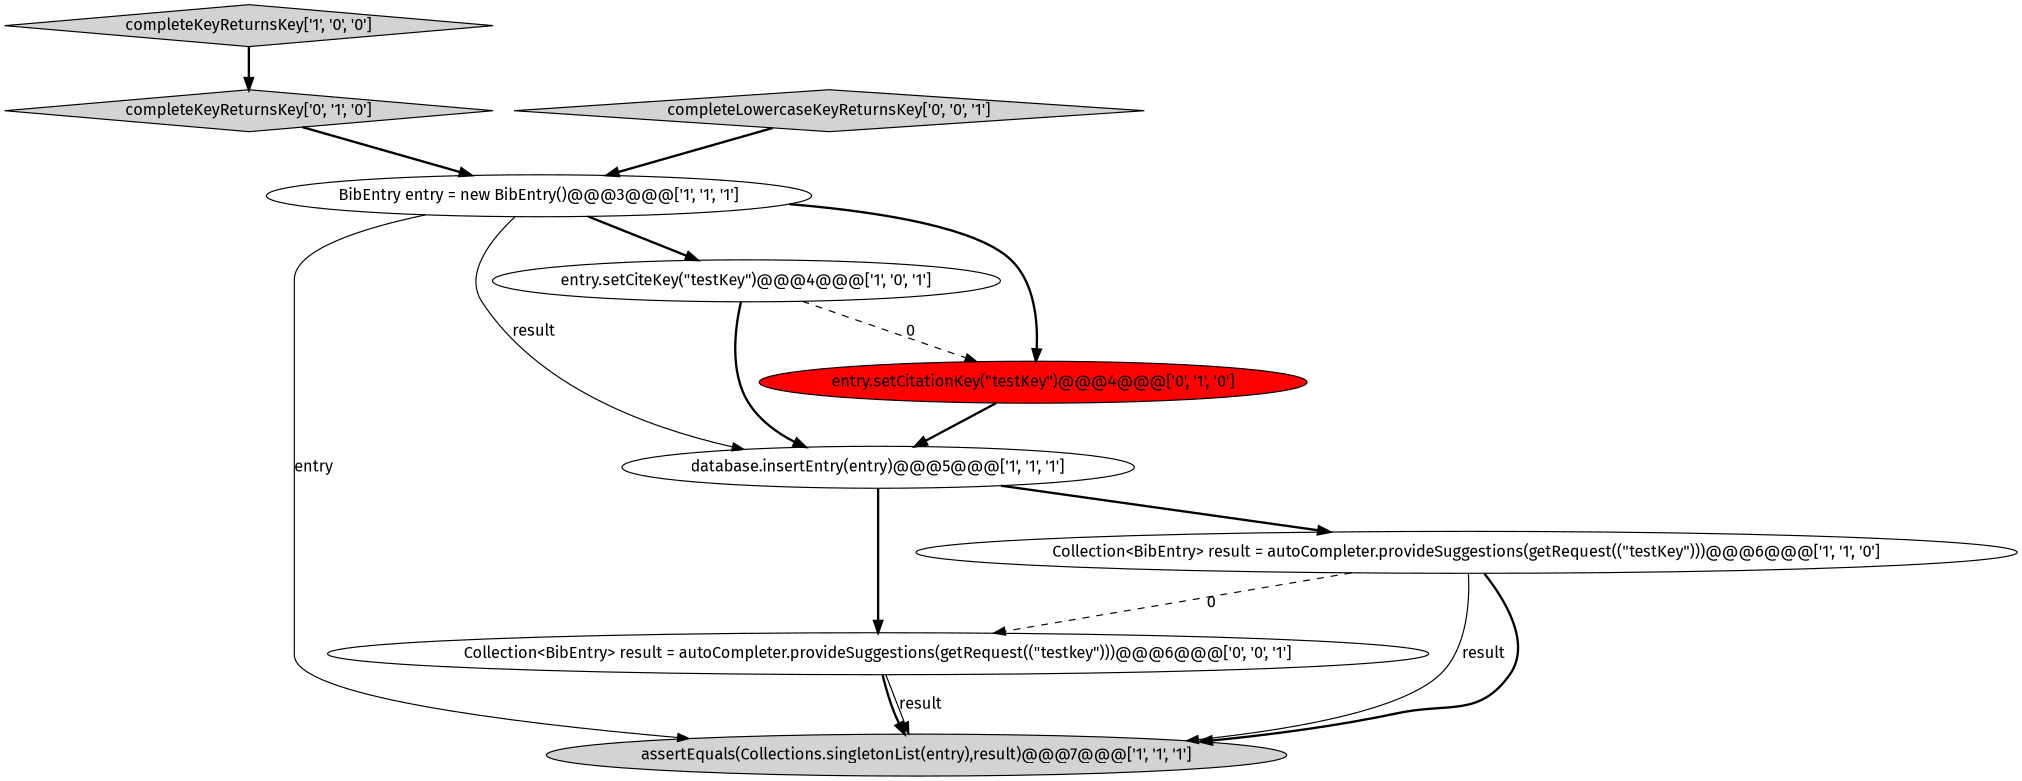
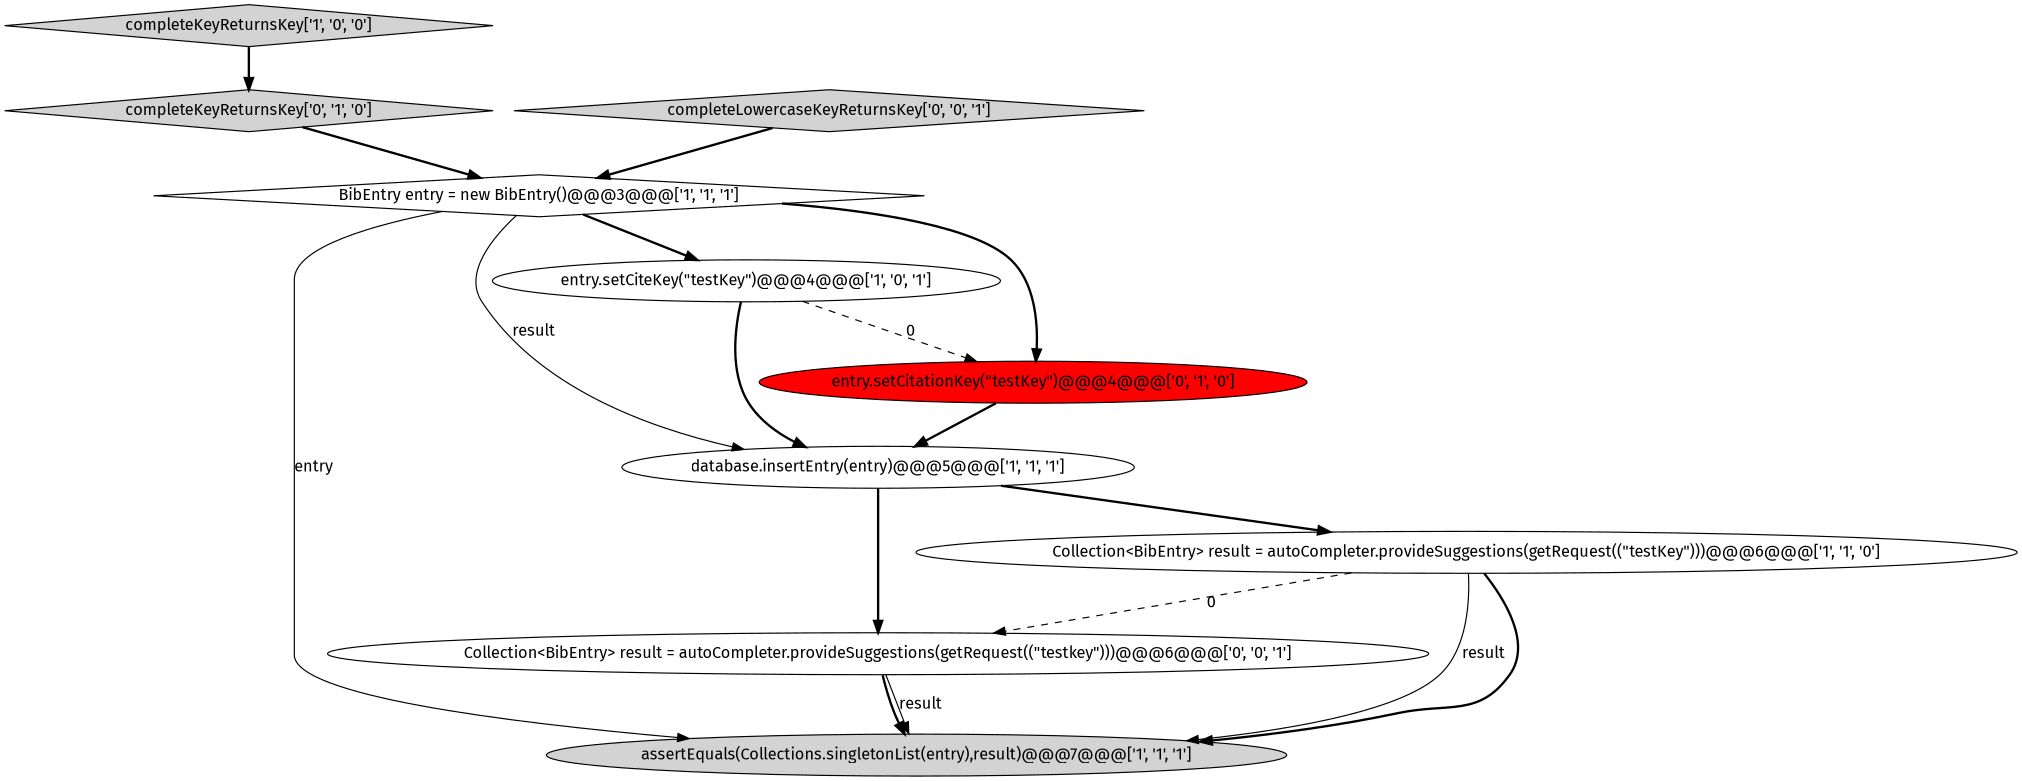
(539, 196) -> (539, 196)
